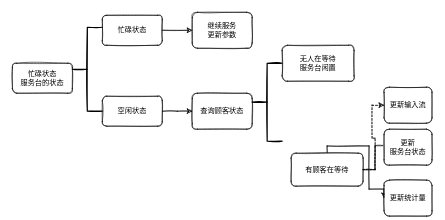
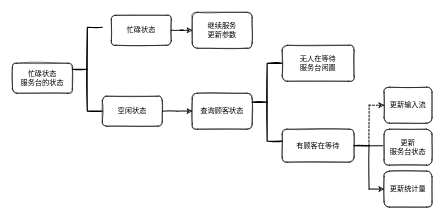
(132, 30) -> (141, 30)
(327, 170) -> (318, 146)
(408, 198) -> (408, 189)
